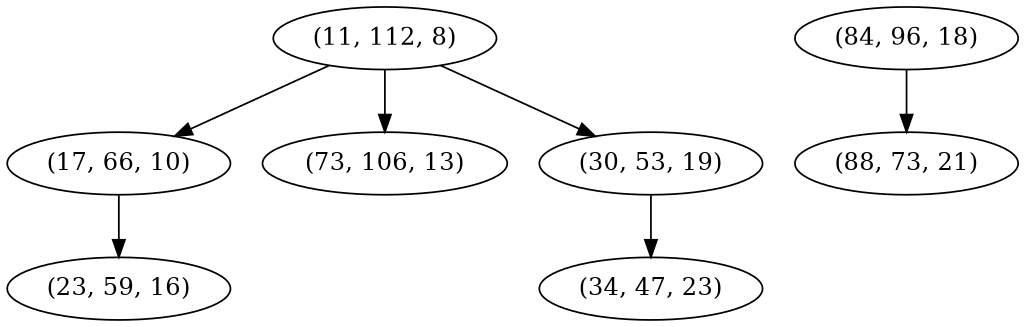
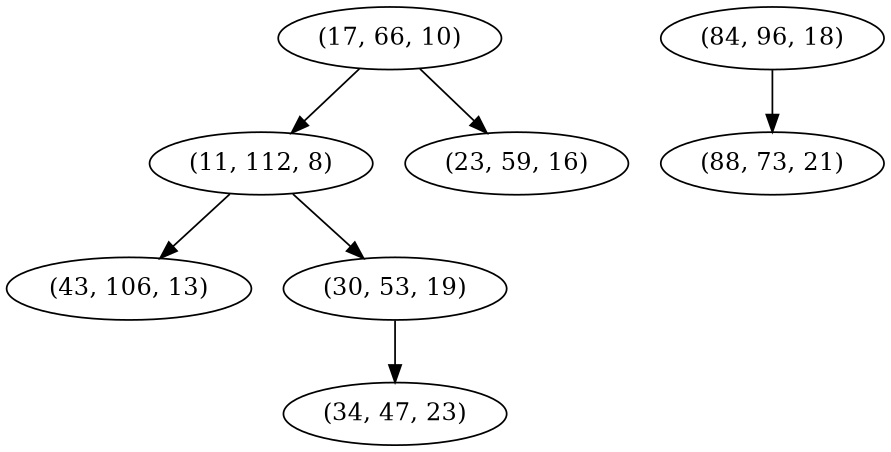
(260, 97) -> (332, 95)
(385, 163) -> (129, 289)
